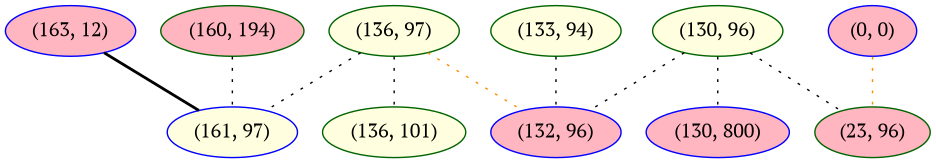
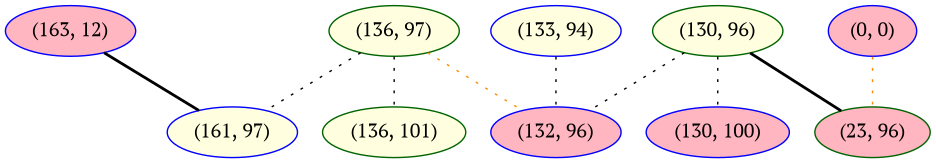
(232, 31) -> none
(556, 31) -> (556, 31)
(796, 82) -> (796, 82)
(718, 132) -> (718, 132)
